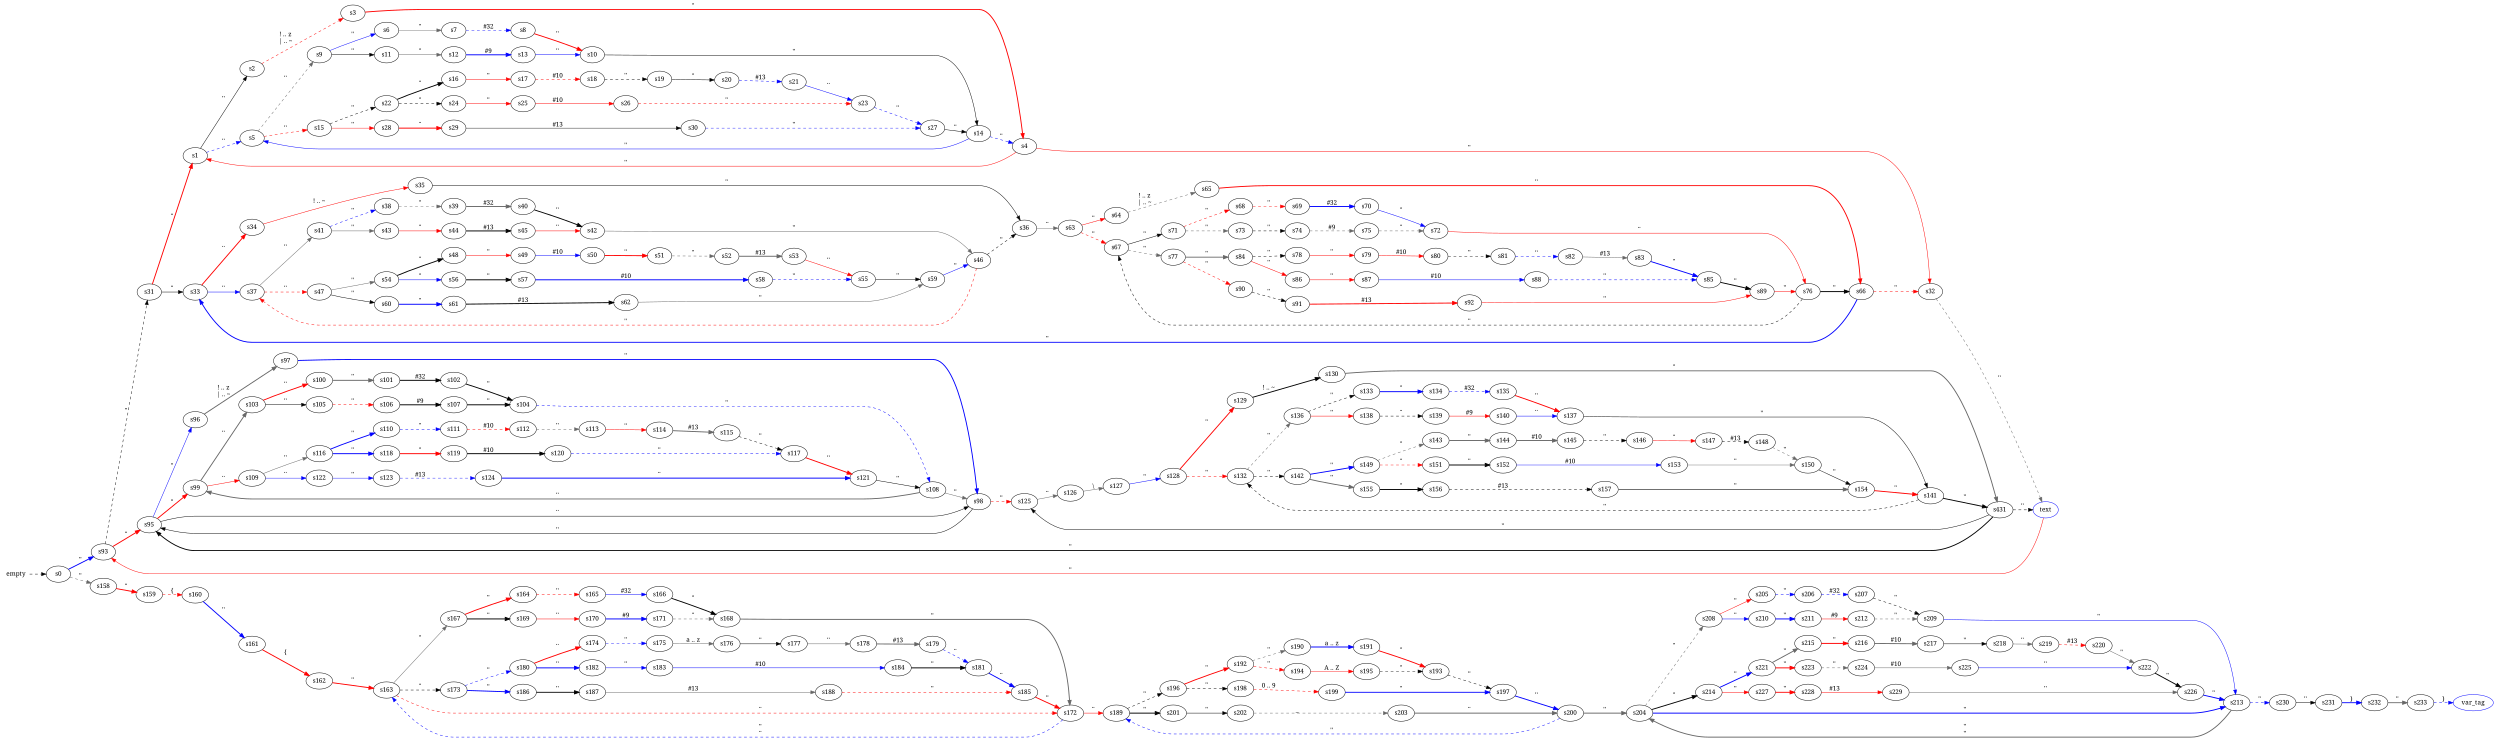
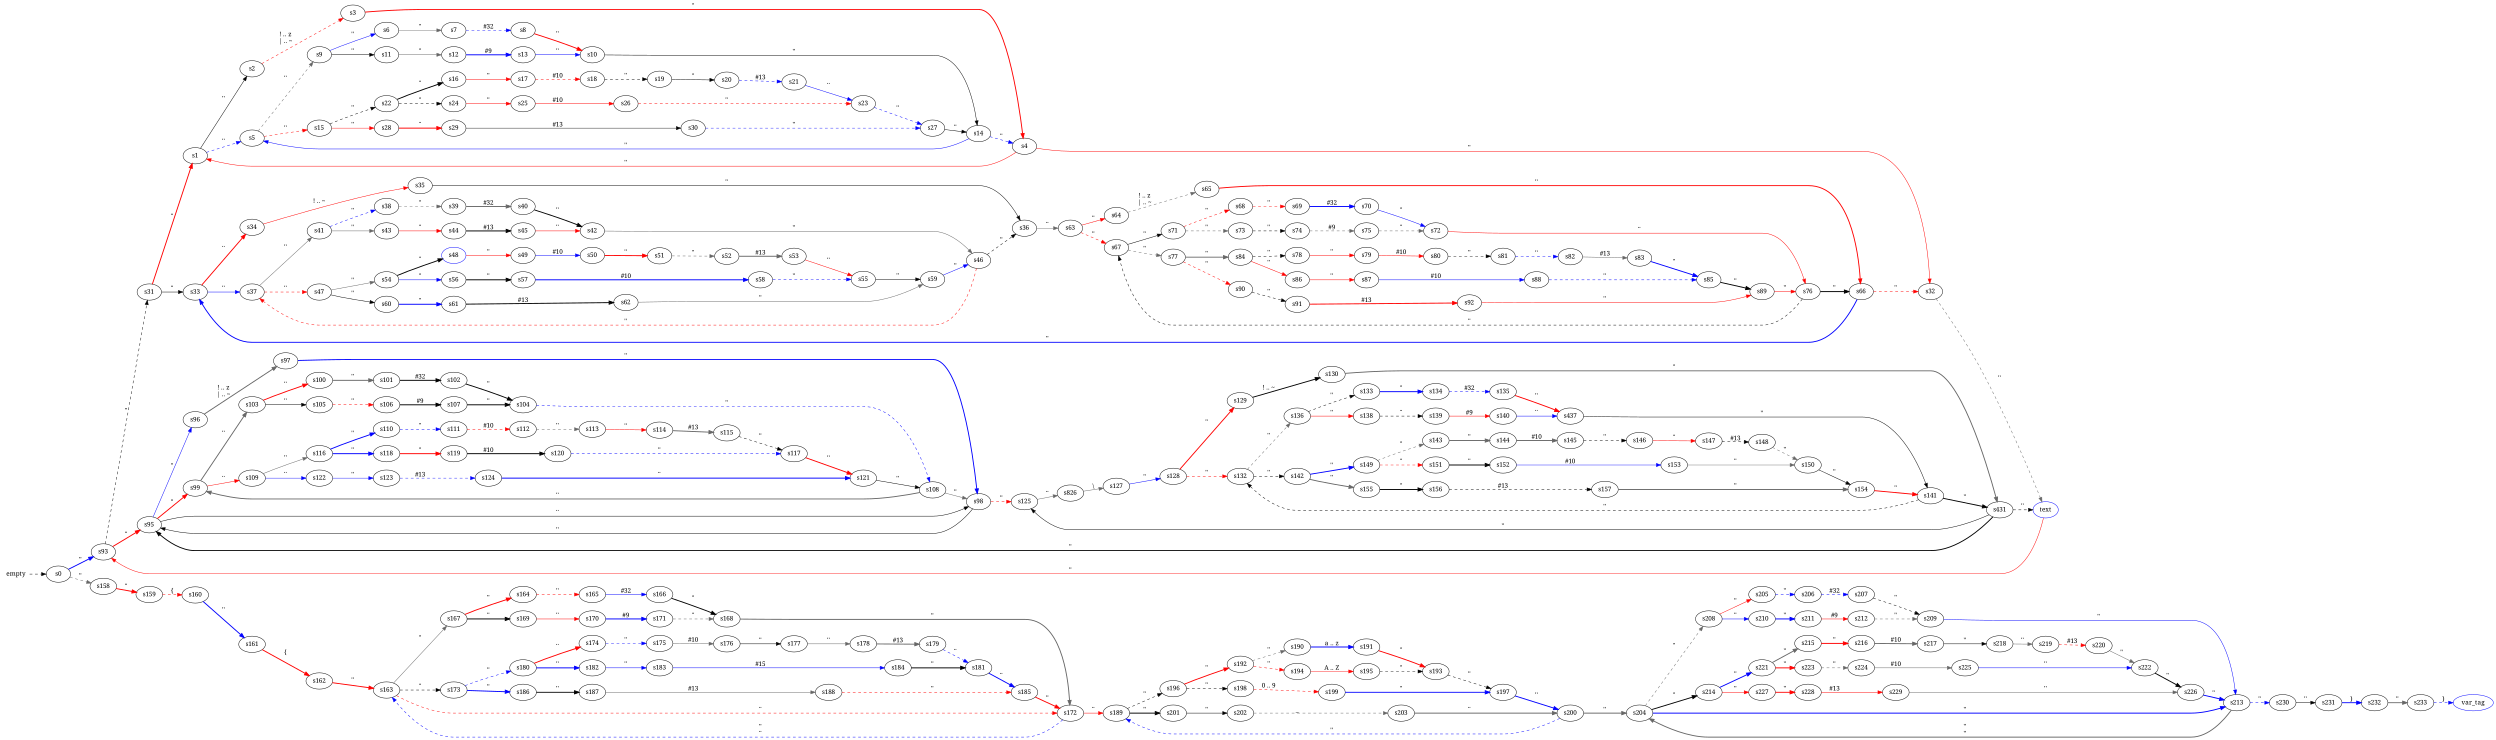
(454, 255) -> (454, 255)
(1570, 416) -> (1570, 416)
(1070, 493) -> (1070, 493)
(693, 640) -> (693, 640)
(760, 664) -> (760, 664)
